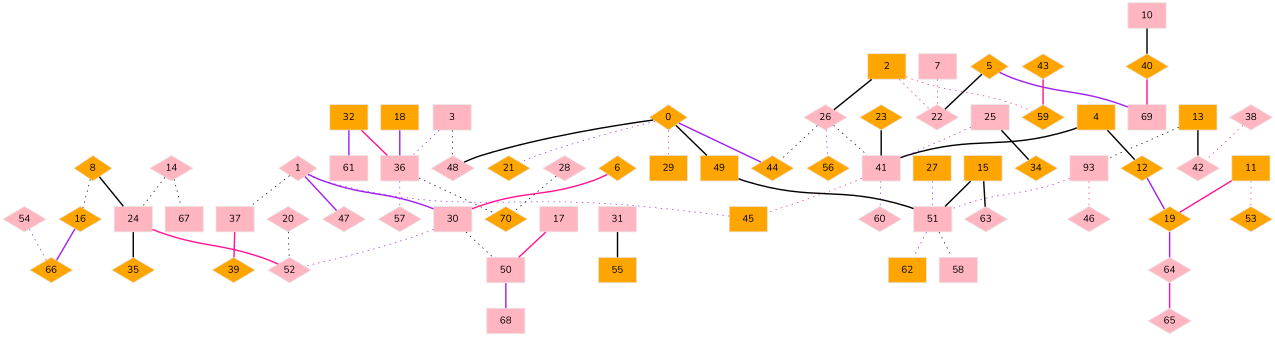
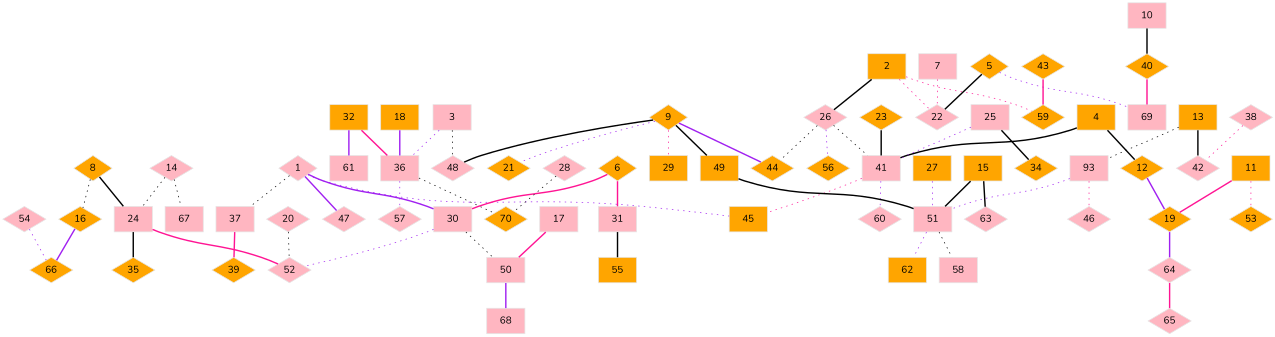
(1063, 91) -> (1063, 91)
(668, 117) -> (668, 117)
none -> (618, 194)
